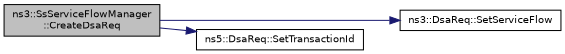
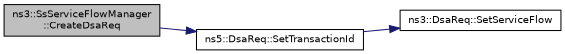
(275, 20) -> (377, 30)
